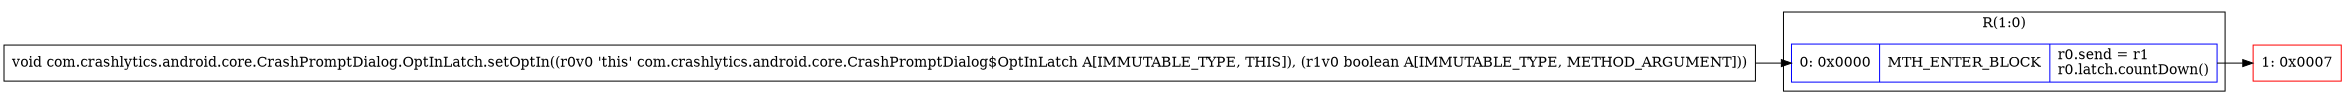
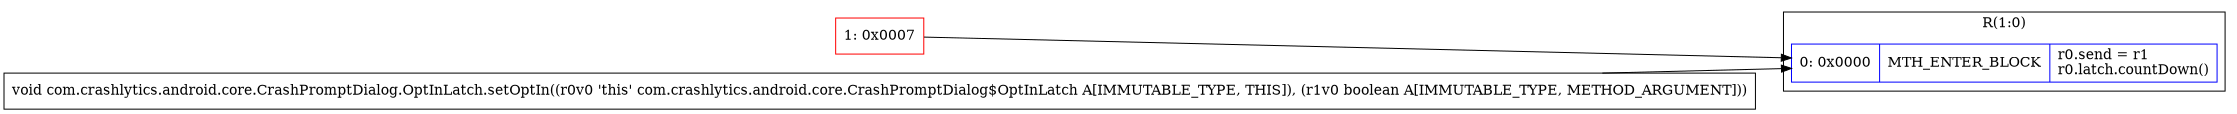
(2231, 63) -> (1353, 47)
